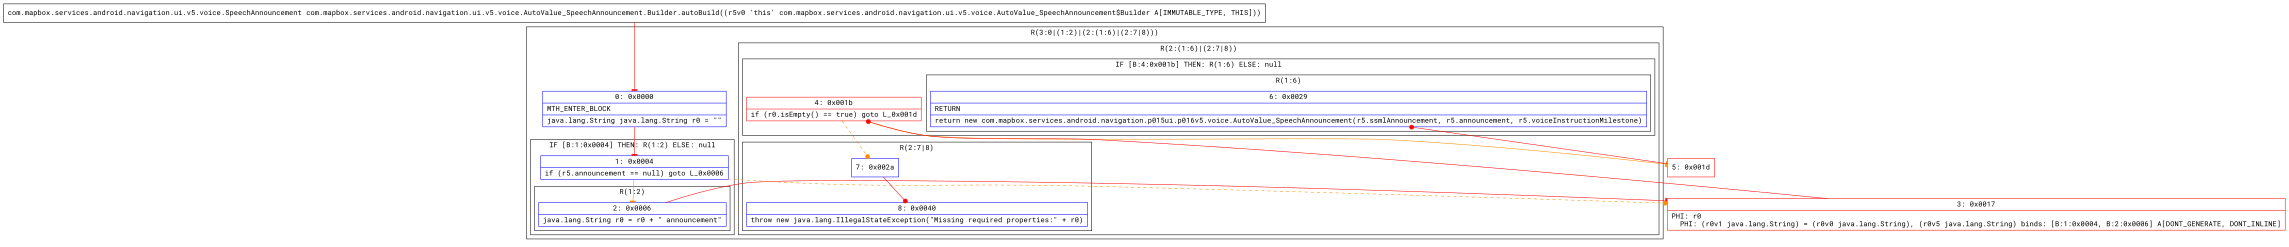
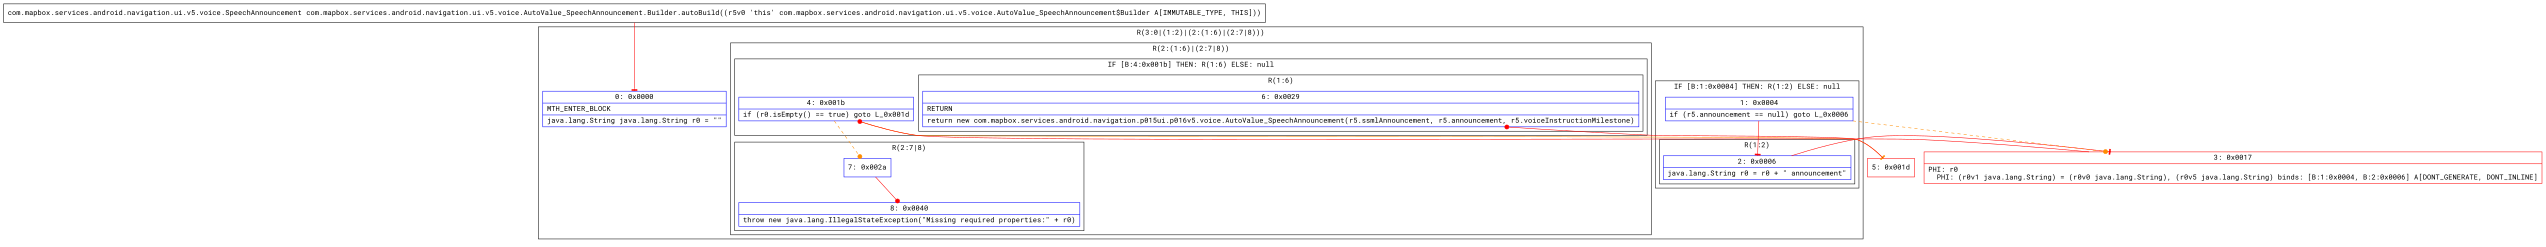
(834, 109) -> (826, 109)
(634, 143) -> none
(633, 190) -> (1758, 133)
